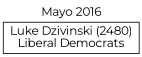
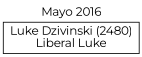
(71, 38) -> (71, 38)
